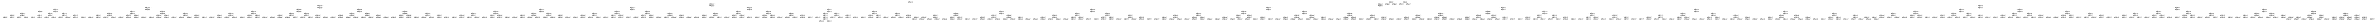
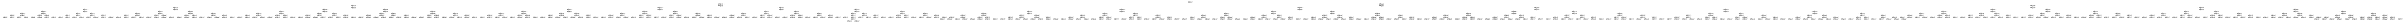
none -> (43, 14)
